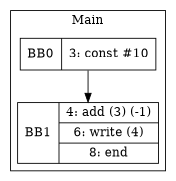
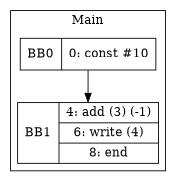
(109, 54) -> (109, 54)
